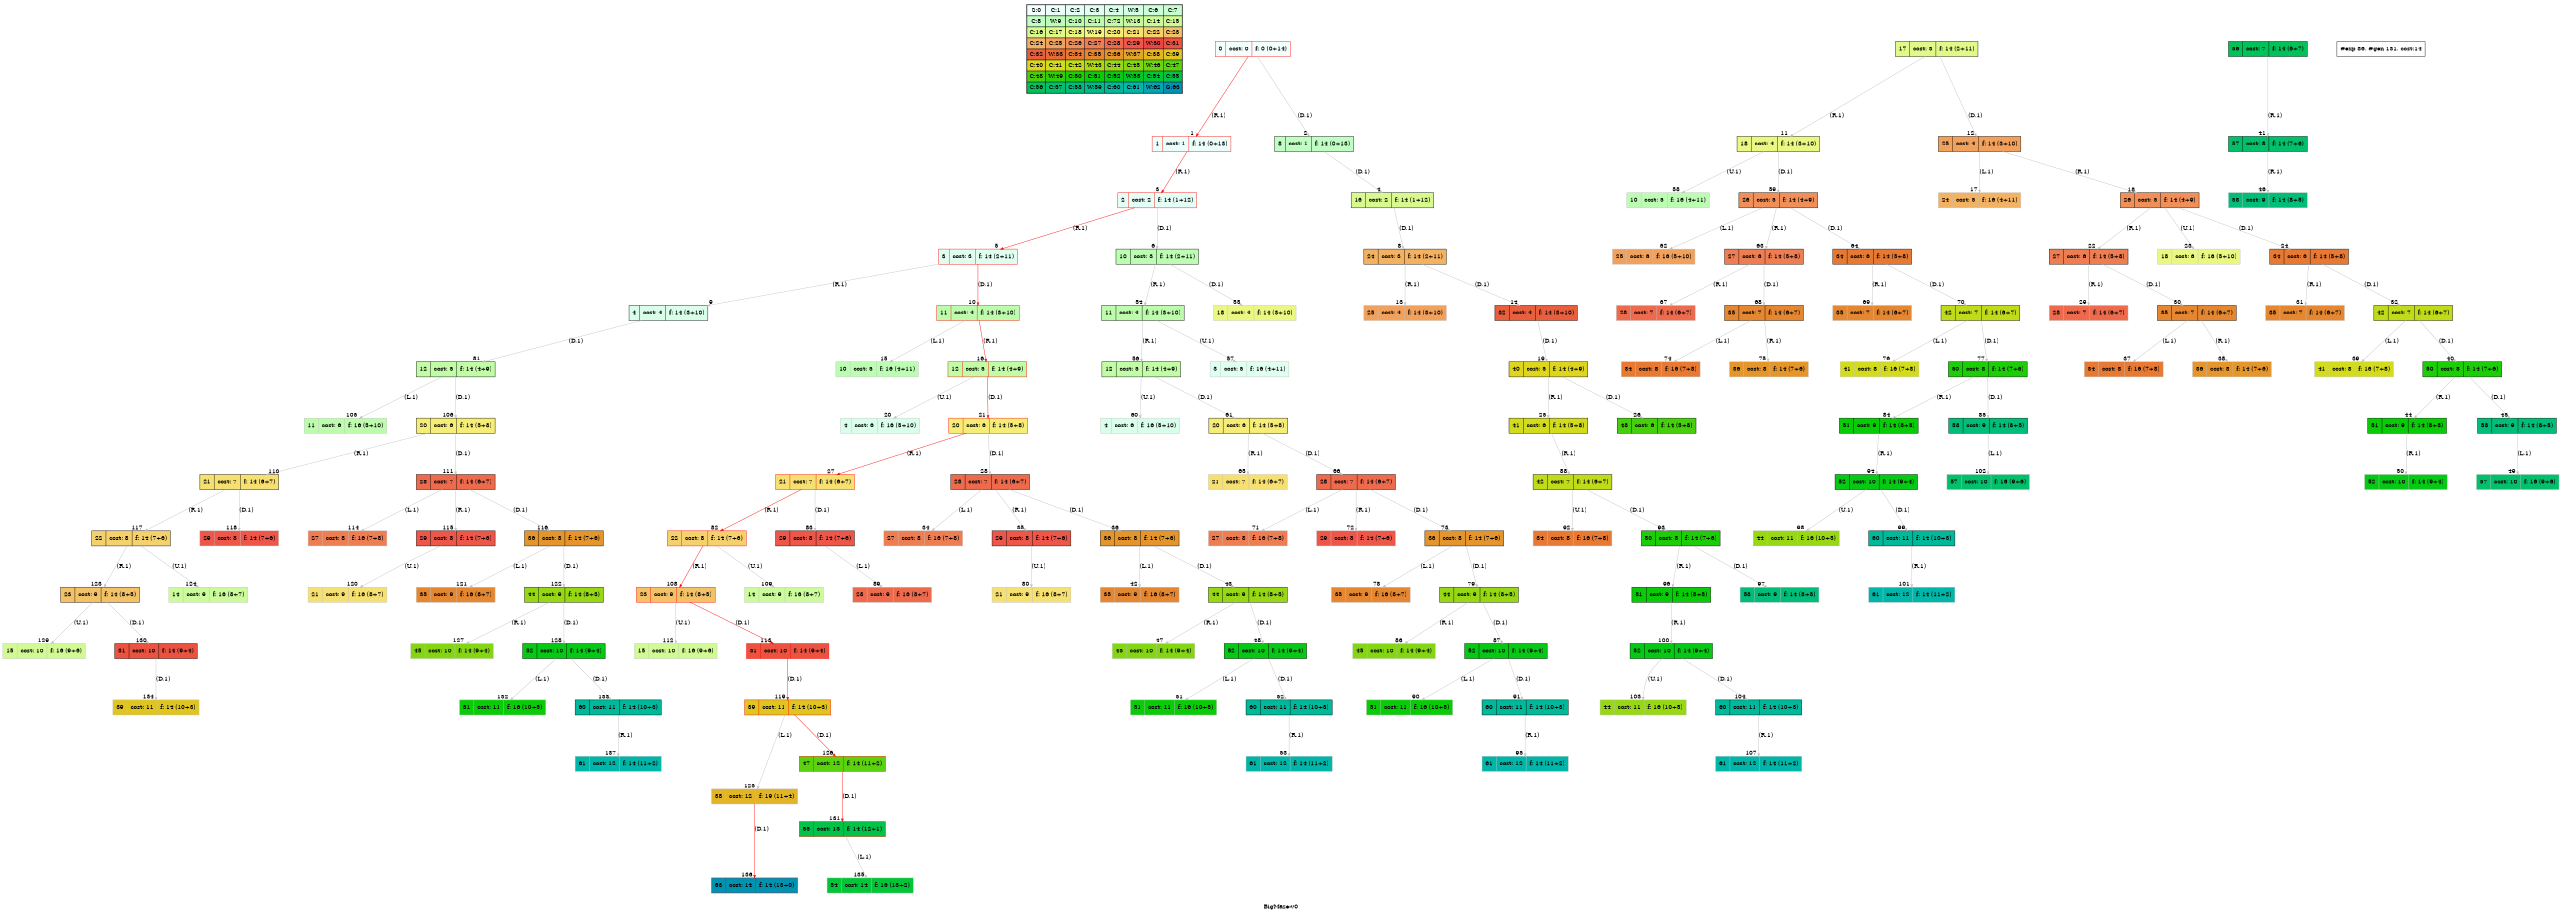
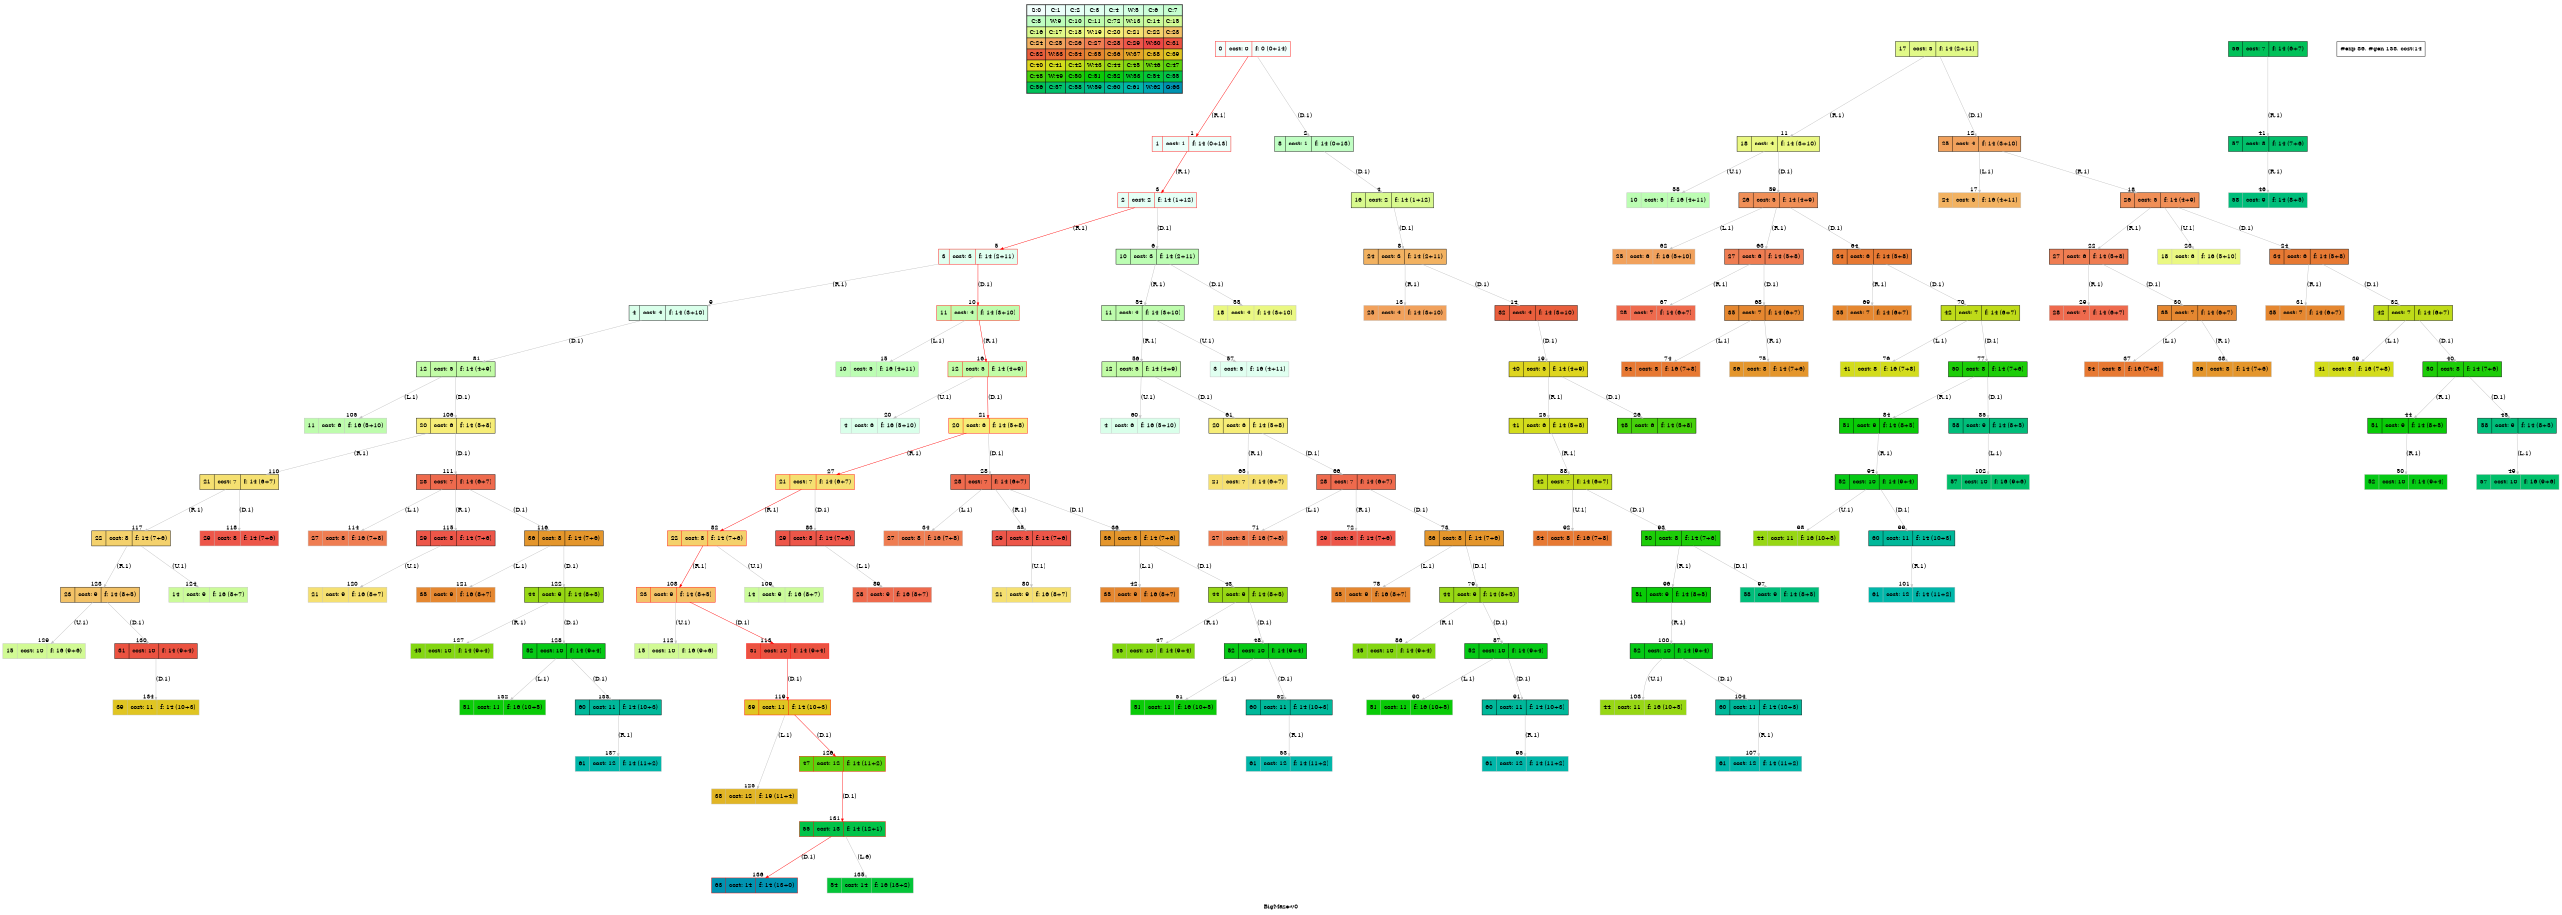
(2381, 49) -> (2381, 49)
(755, 840) -> (800, 857)
(864, 857) -> (864, 857)
